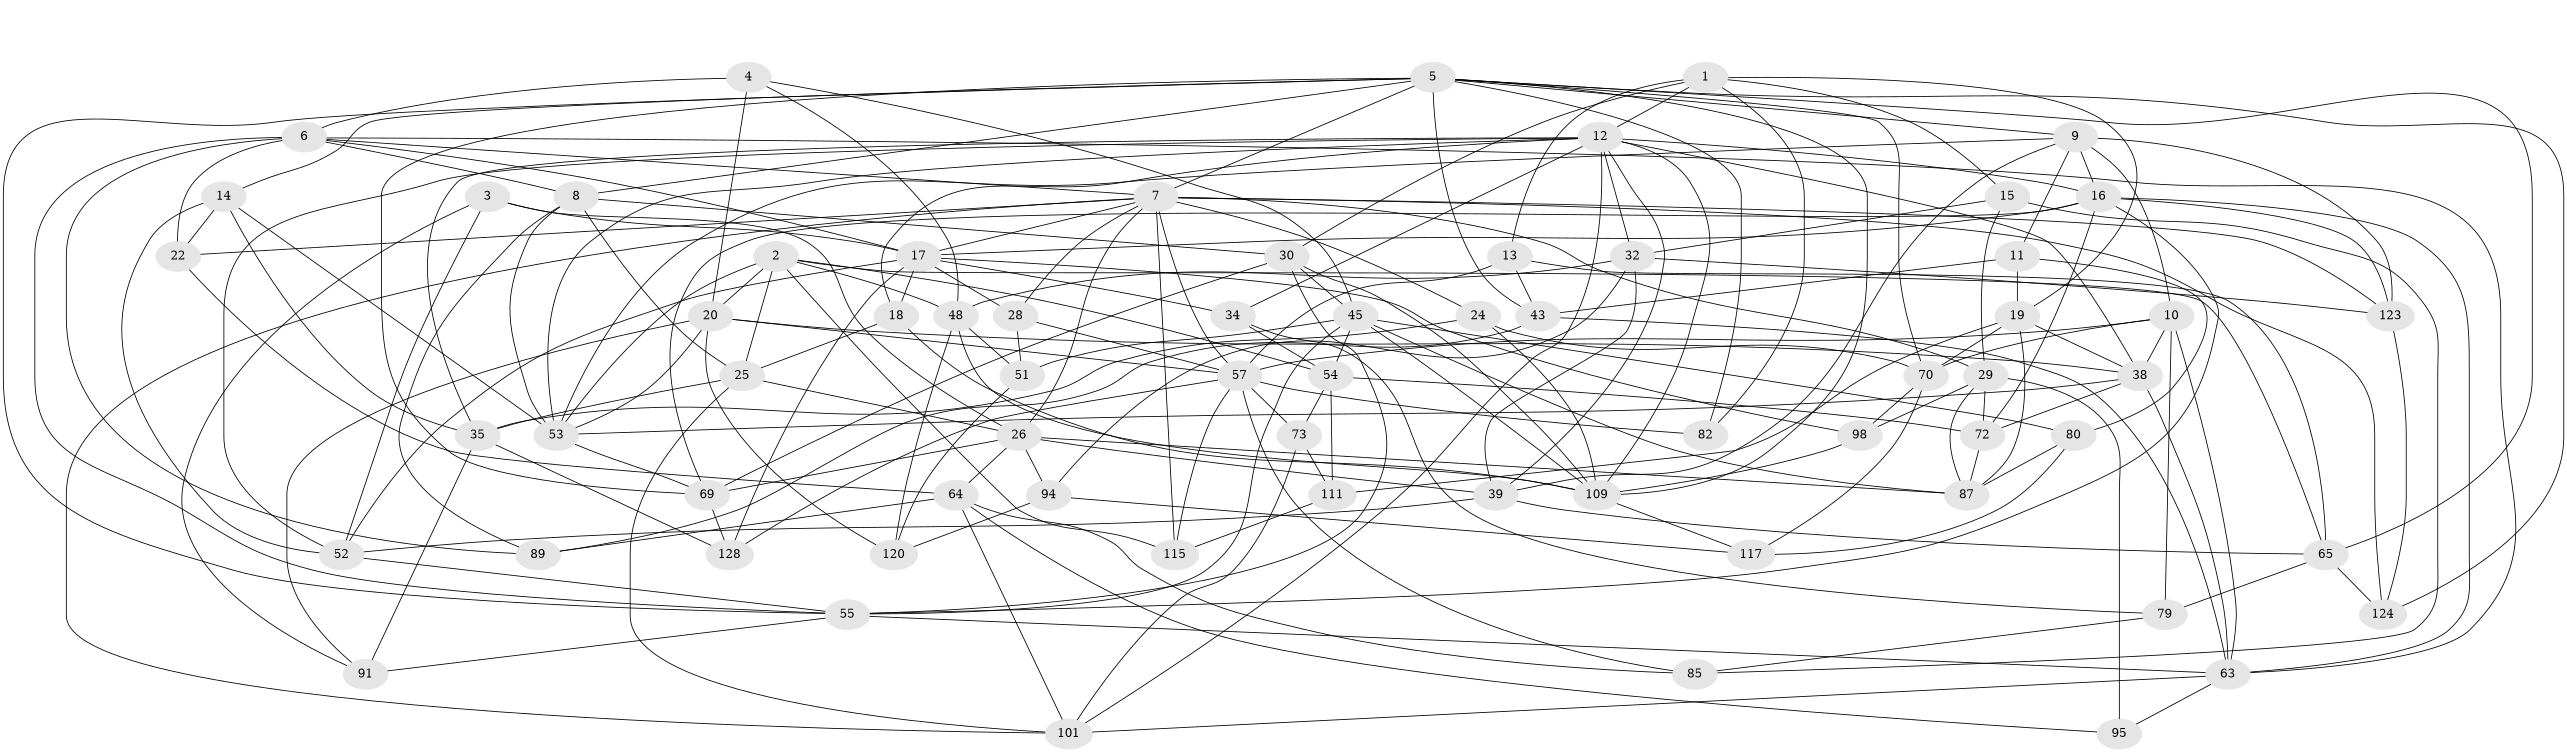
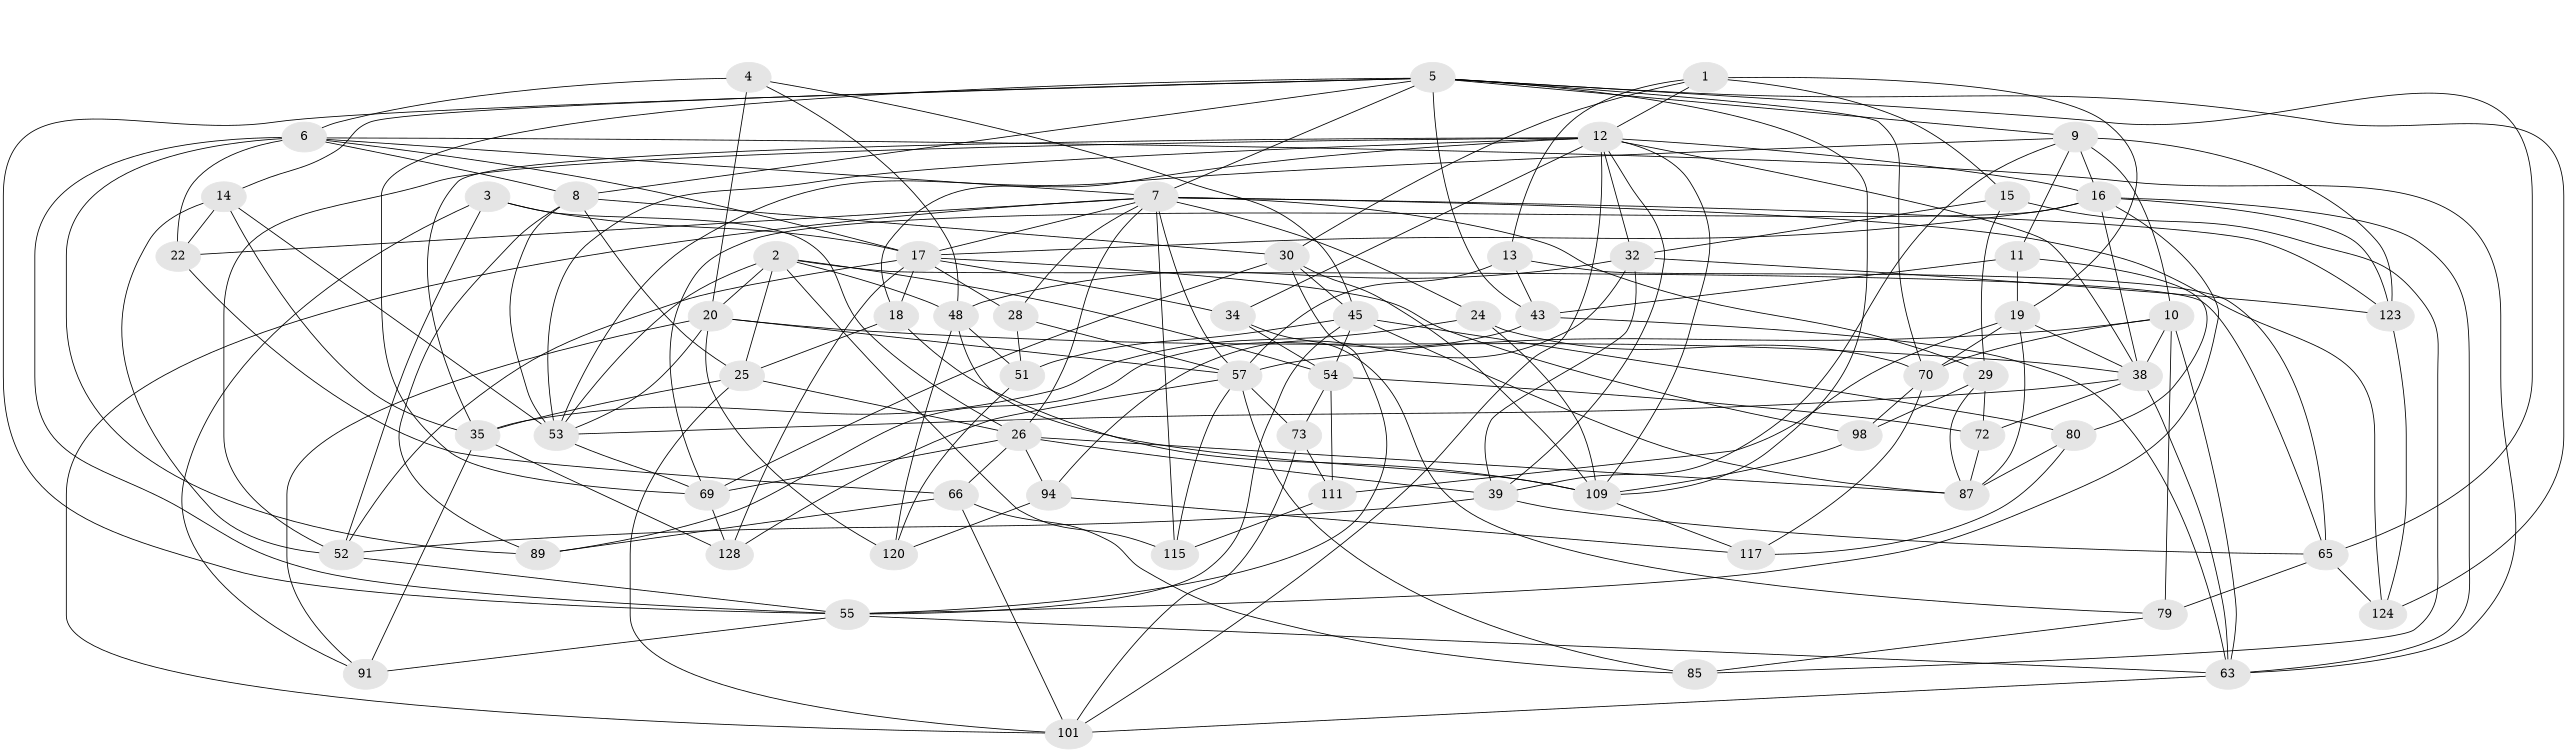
(2053, 321) -> (2117, 275)
(1478, 404) -> none
(1706, 436) -> none
(956, 495) -> (956, 495)
(2119, 734) -> none
